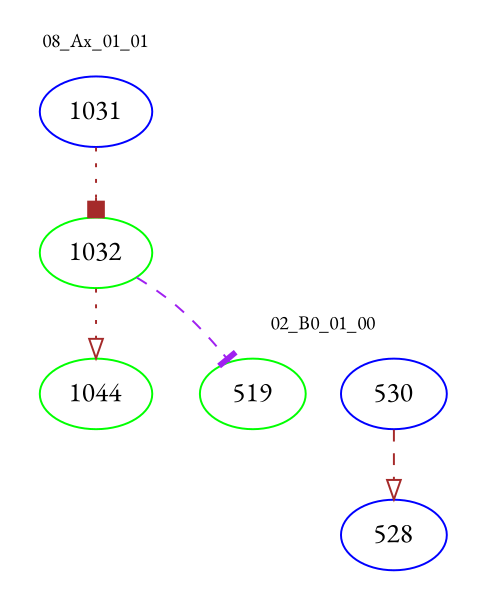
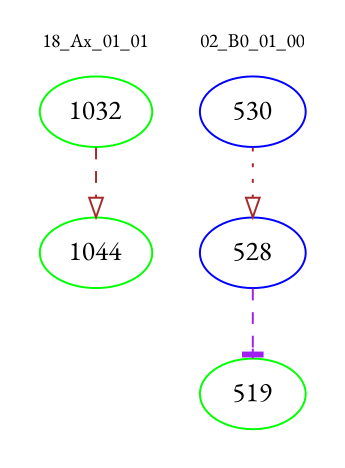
(96, 42) -> (96, 42)
(96, 112) -> none
(96, 314) -> (96, 173)
(196, 324) -> (253, 319)
(394, 455) -> (253, 173)
